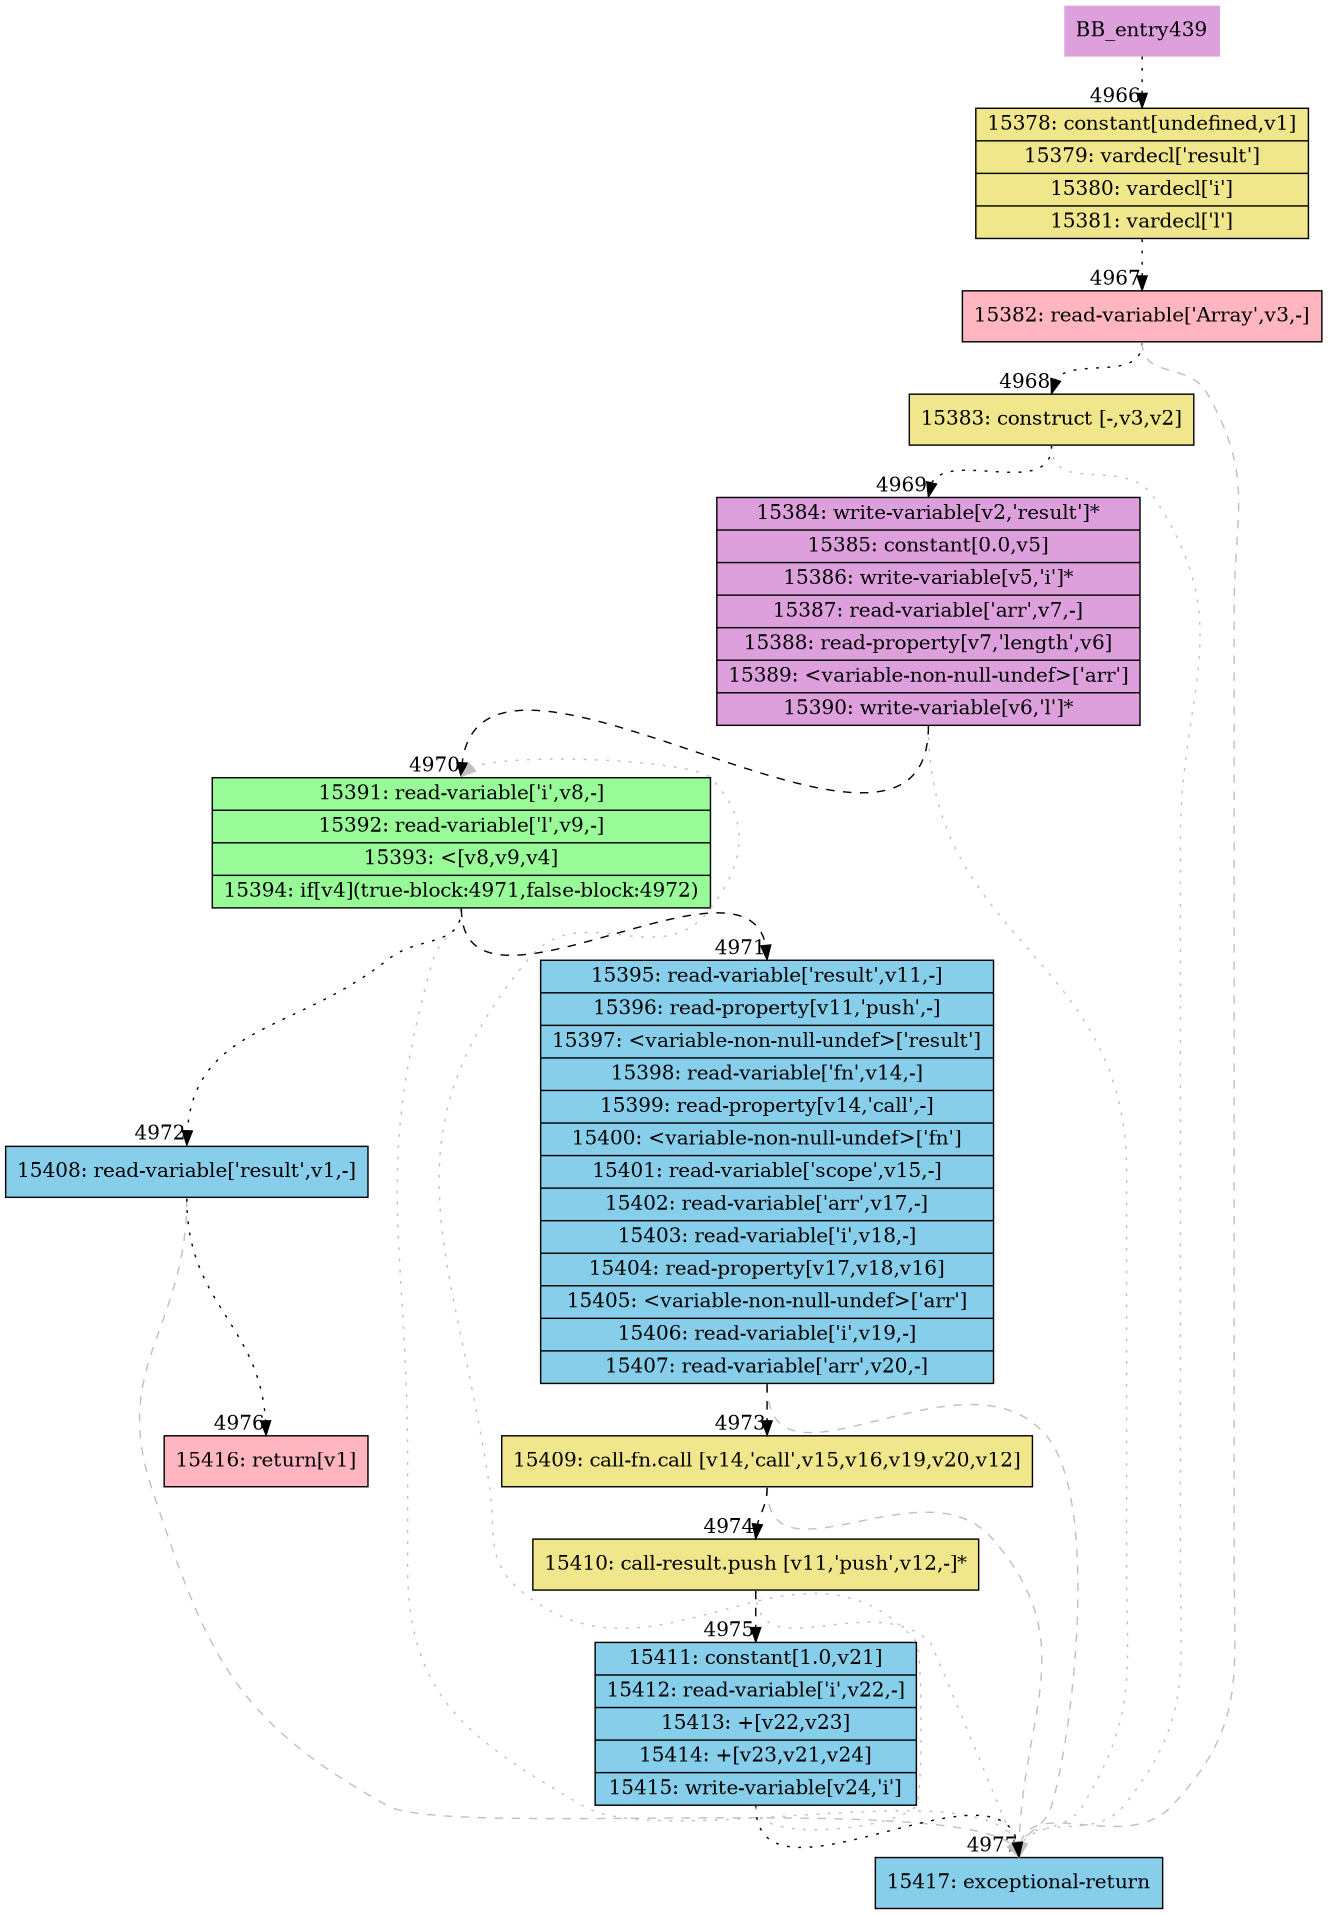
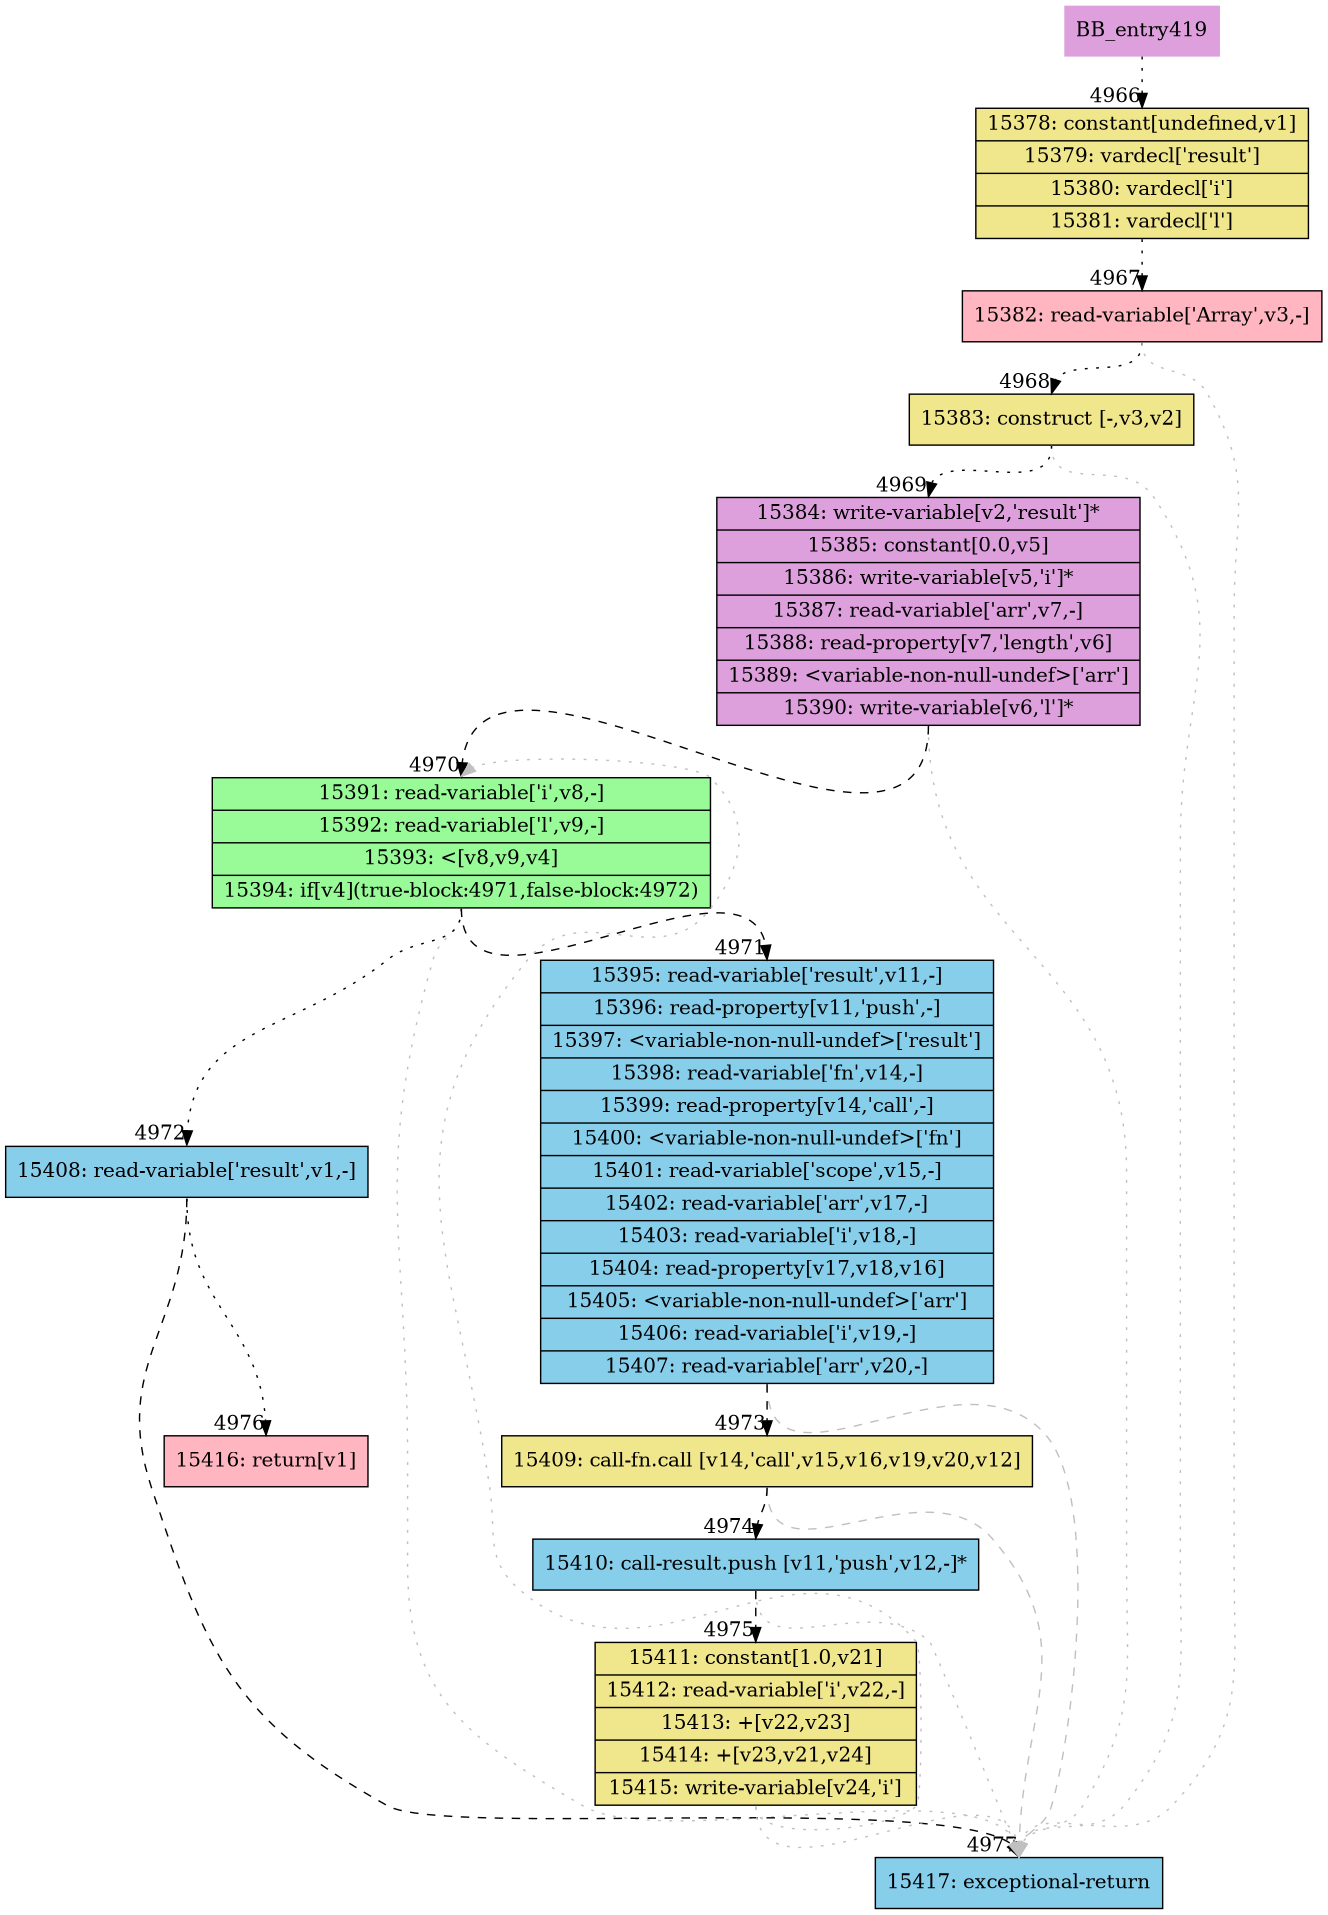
(1142, 31) -> (1142, 31)
(1234, 1143) -> (1234, 1143)
(756, 1565) -> (756, 1565)
(756, 1724) -> (756, 1724)
(354, 1786) -> (354, 1786)
(881, 1833) -> (881, 1833)
